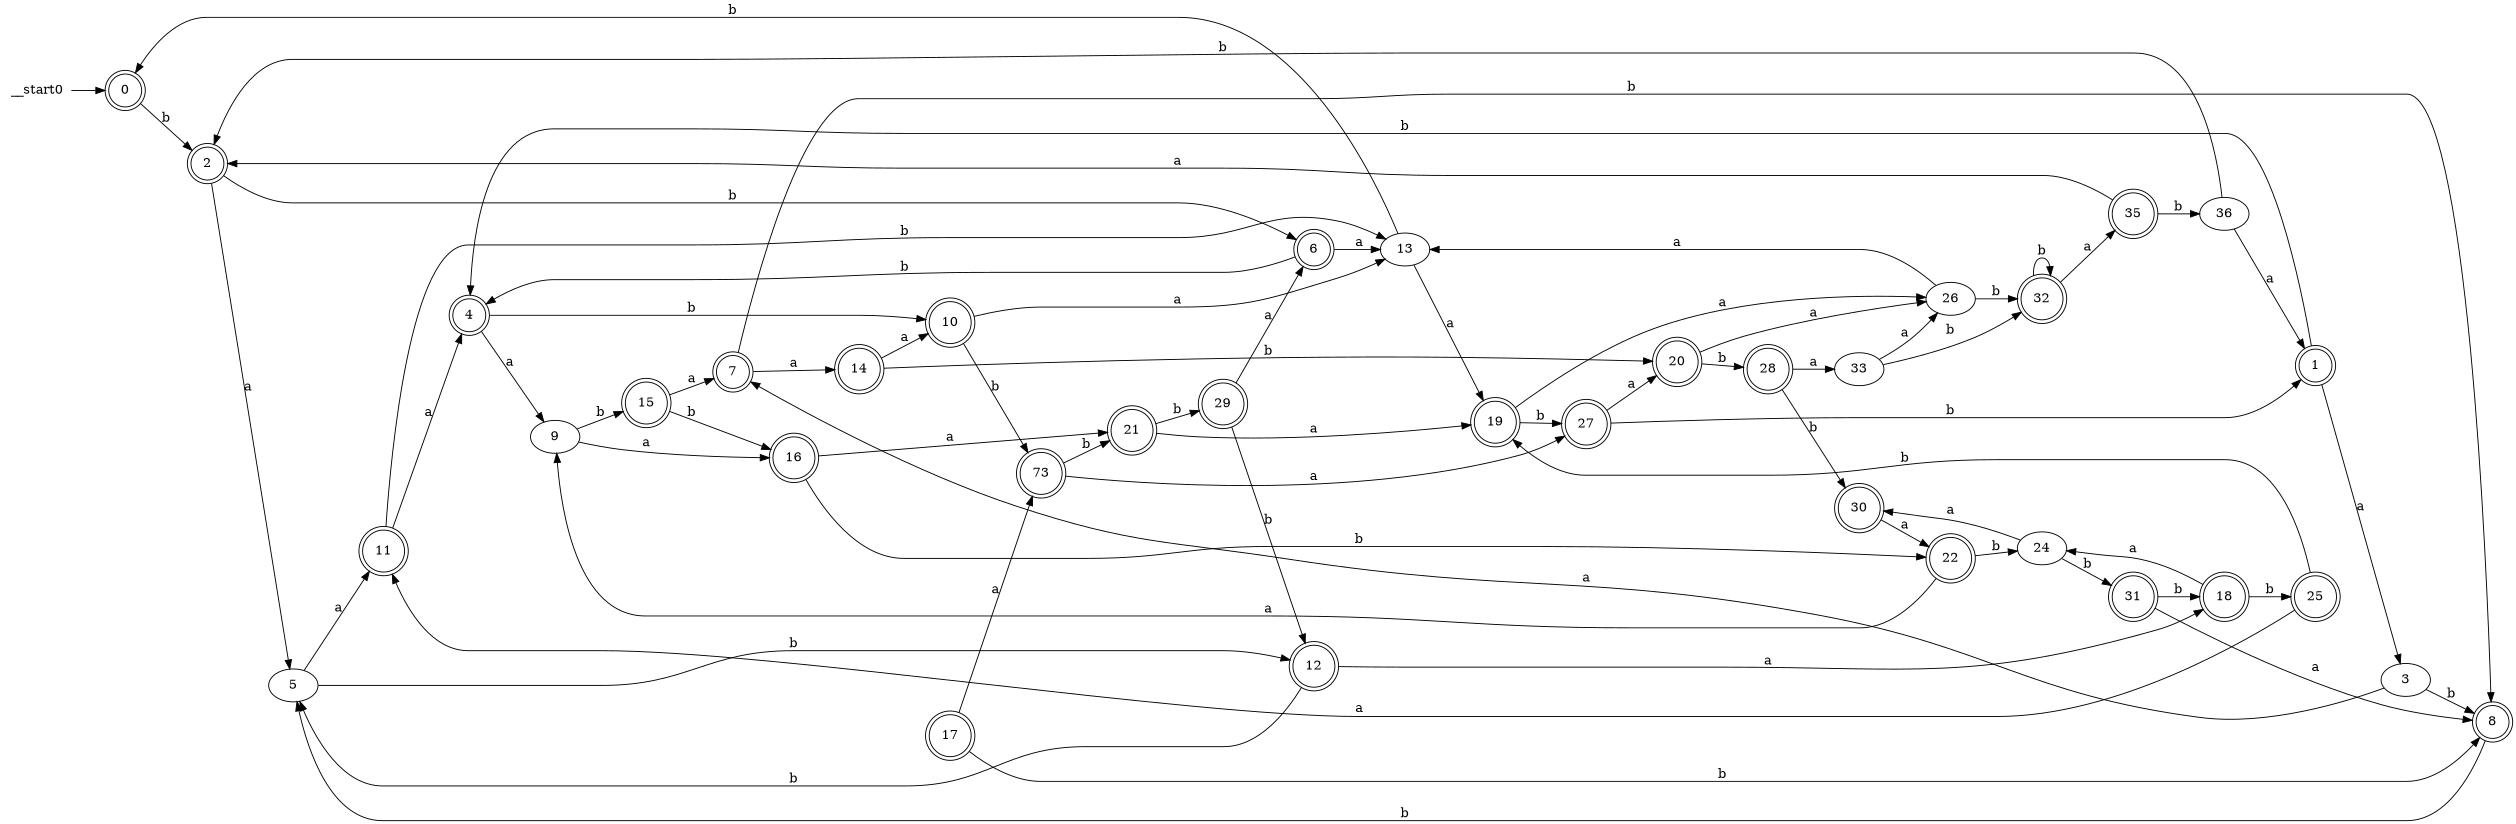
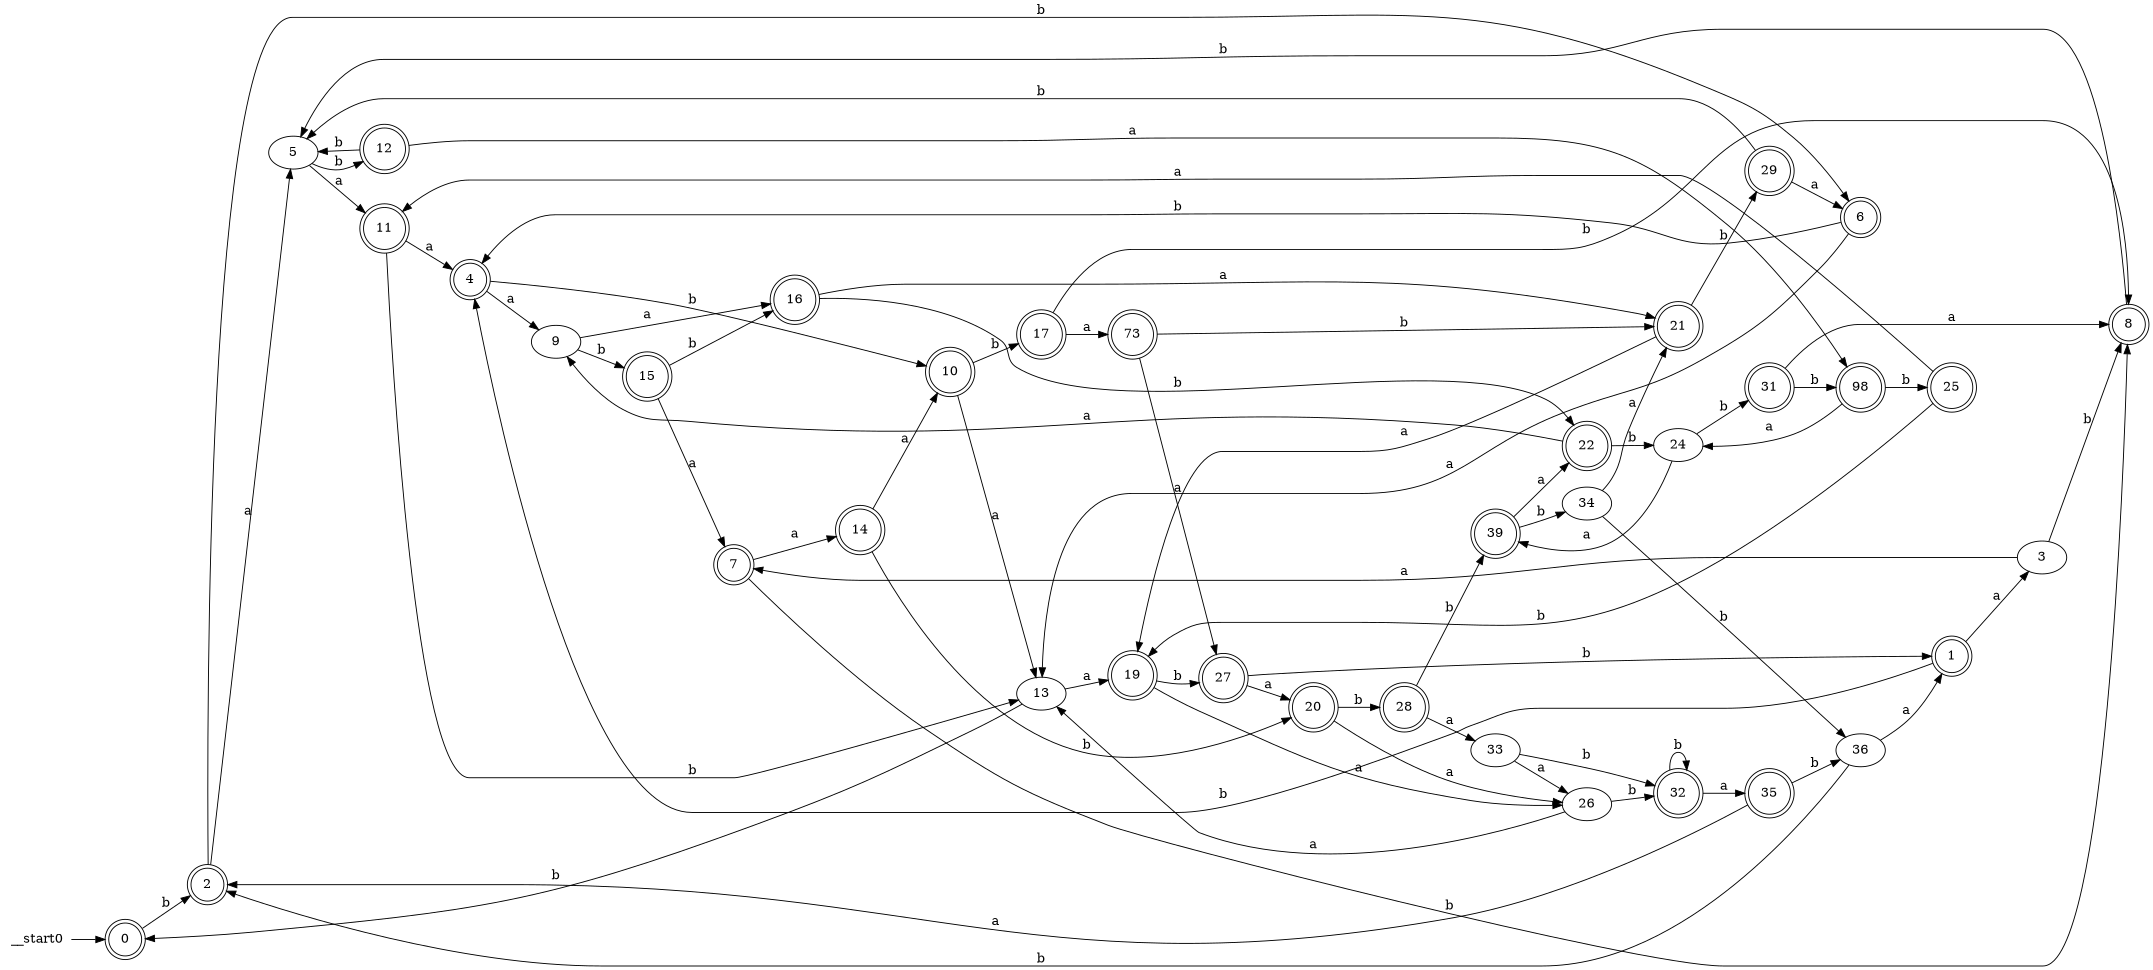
(993, 394) -> (991, 355)
none -> (1587, 504)
(1859, 508) -> (1496, 534)
(1267, 531) -> (1039, 99)
(2224, 597) -> (1861, 387)
